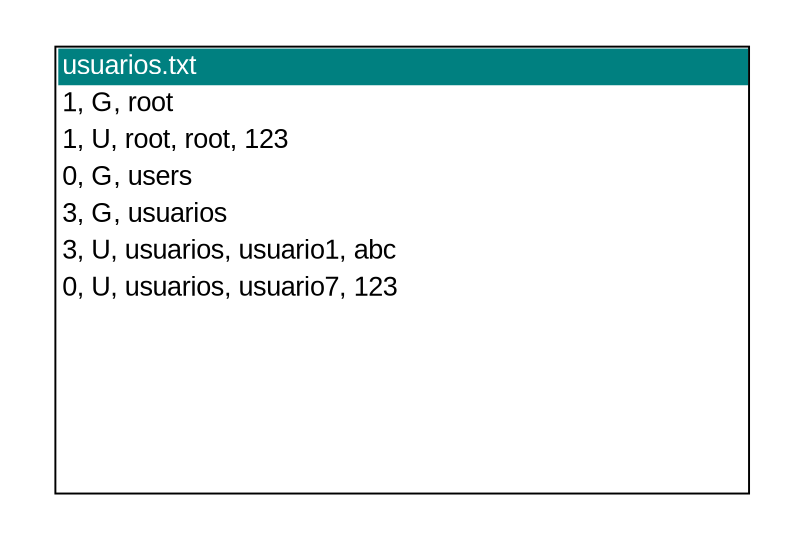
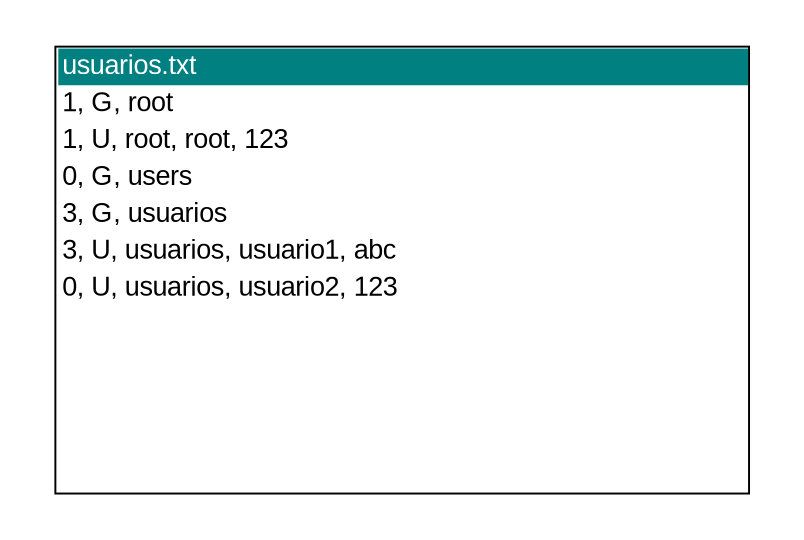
(230, 288) -> (230, 288)
